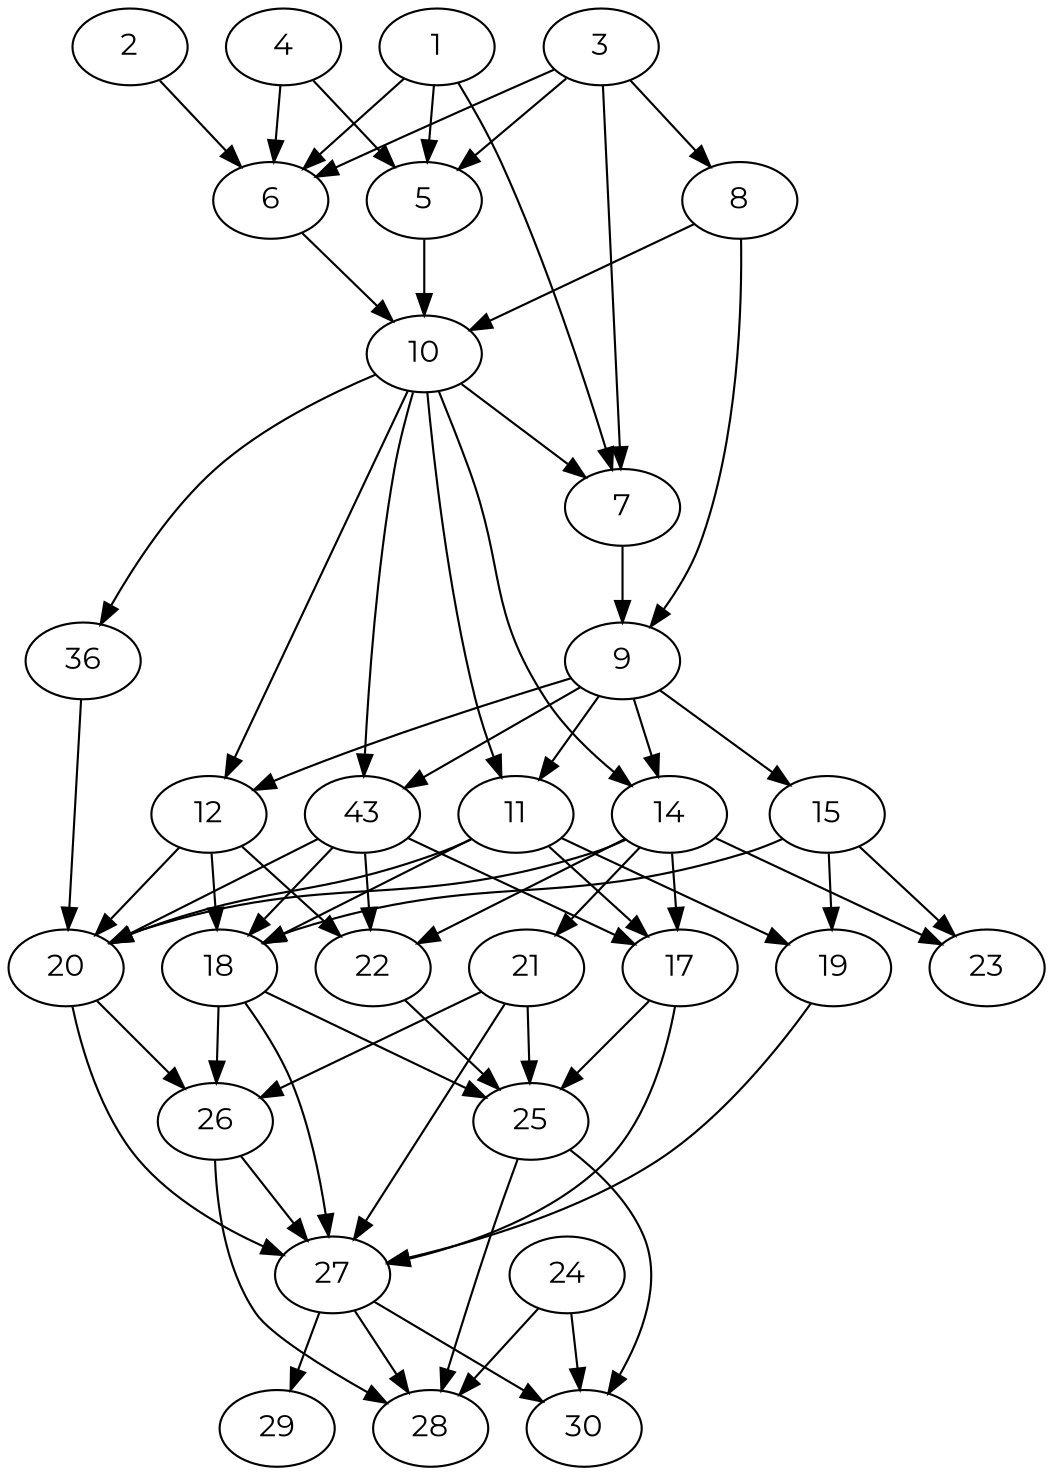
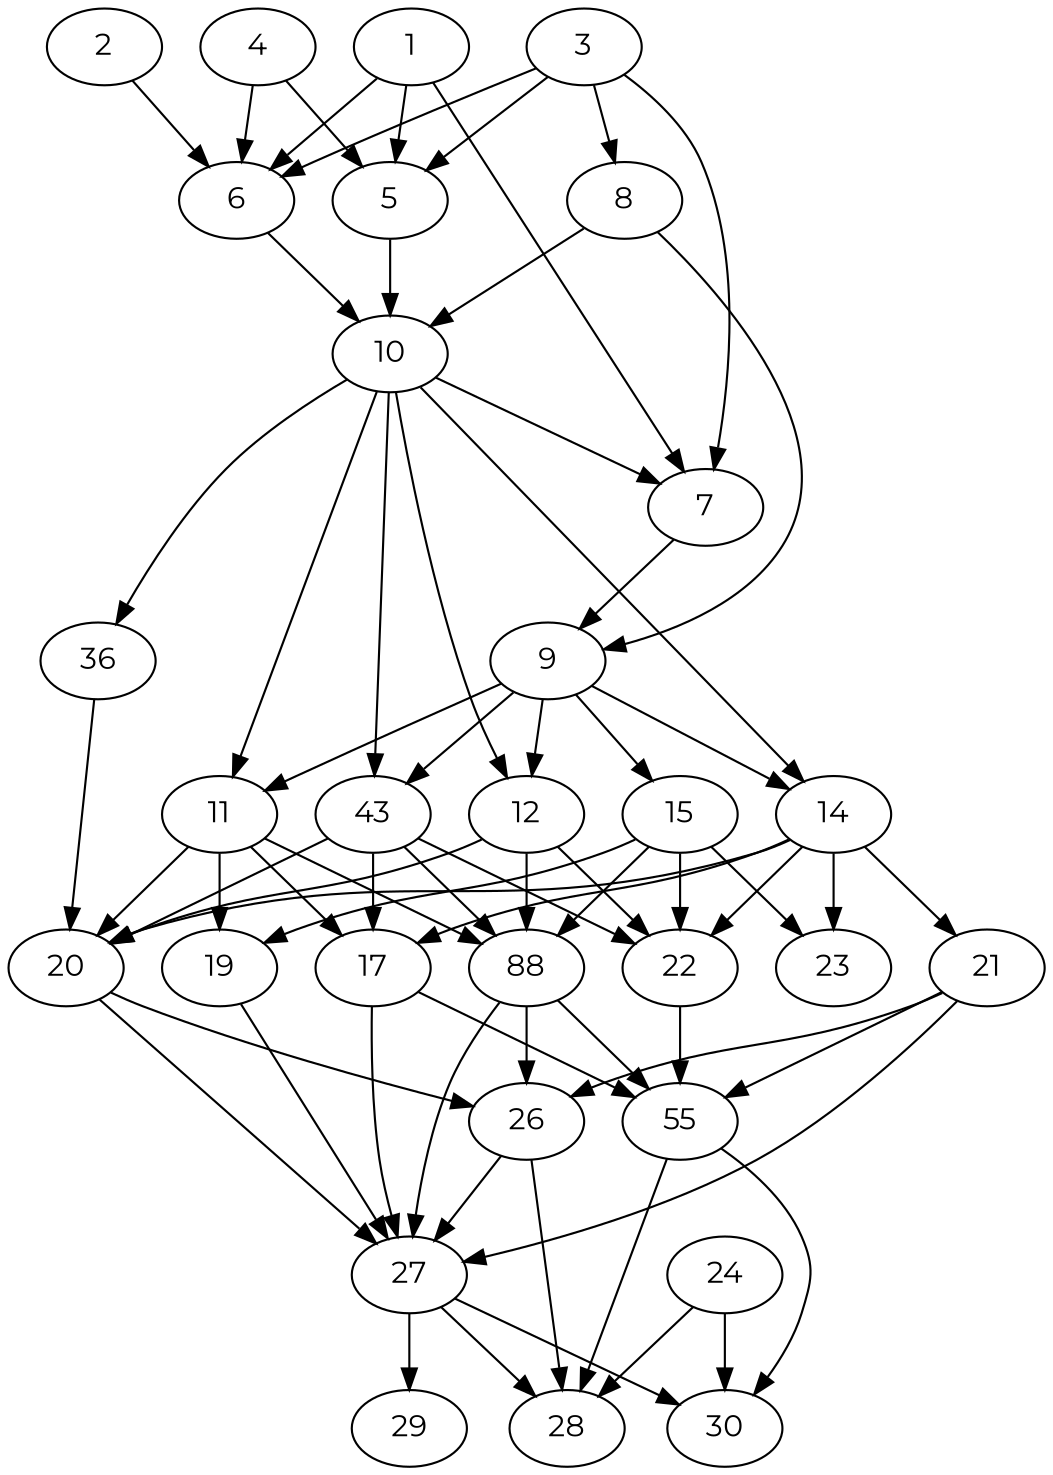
none -> (680, 890)
(220, 968) -> (527, 968)
(531, 1121) -> (680, 1121)
